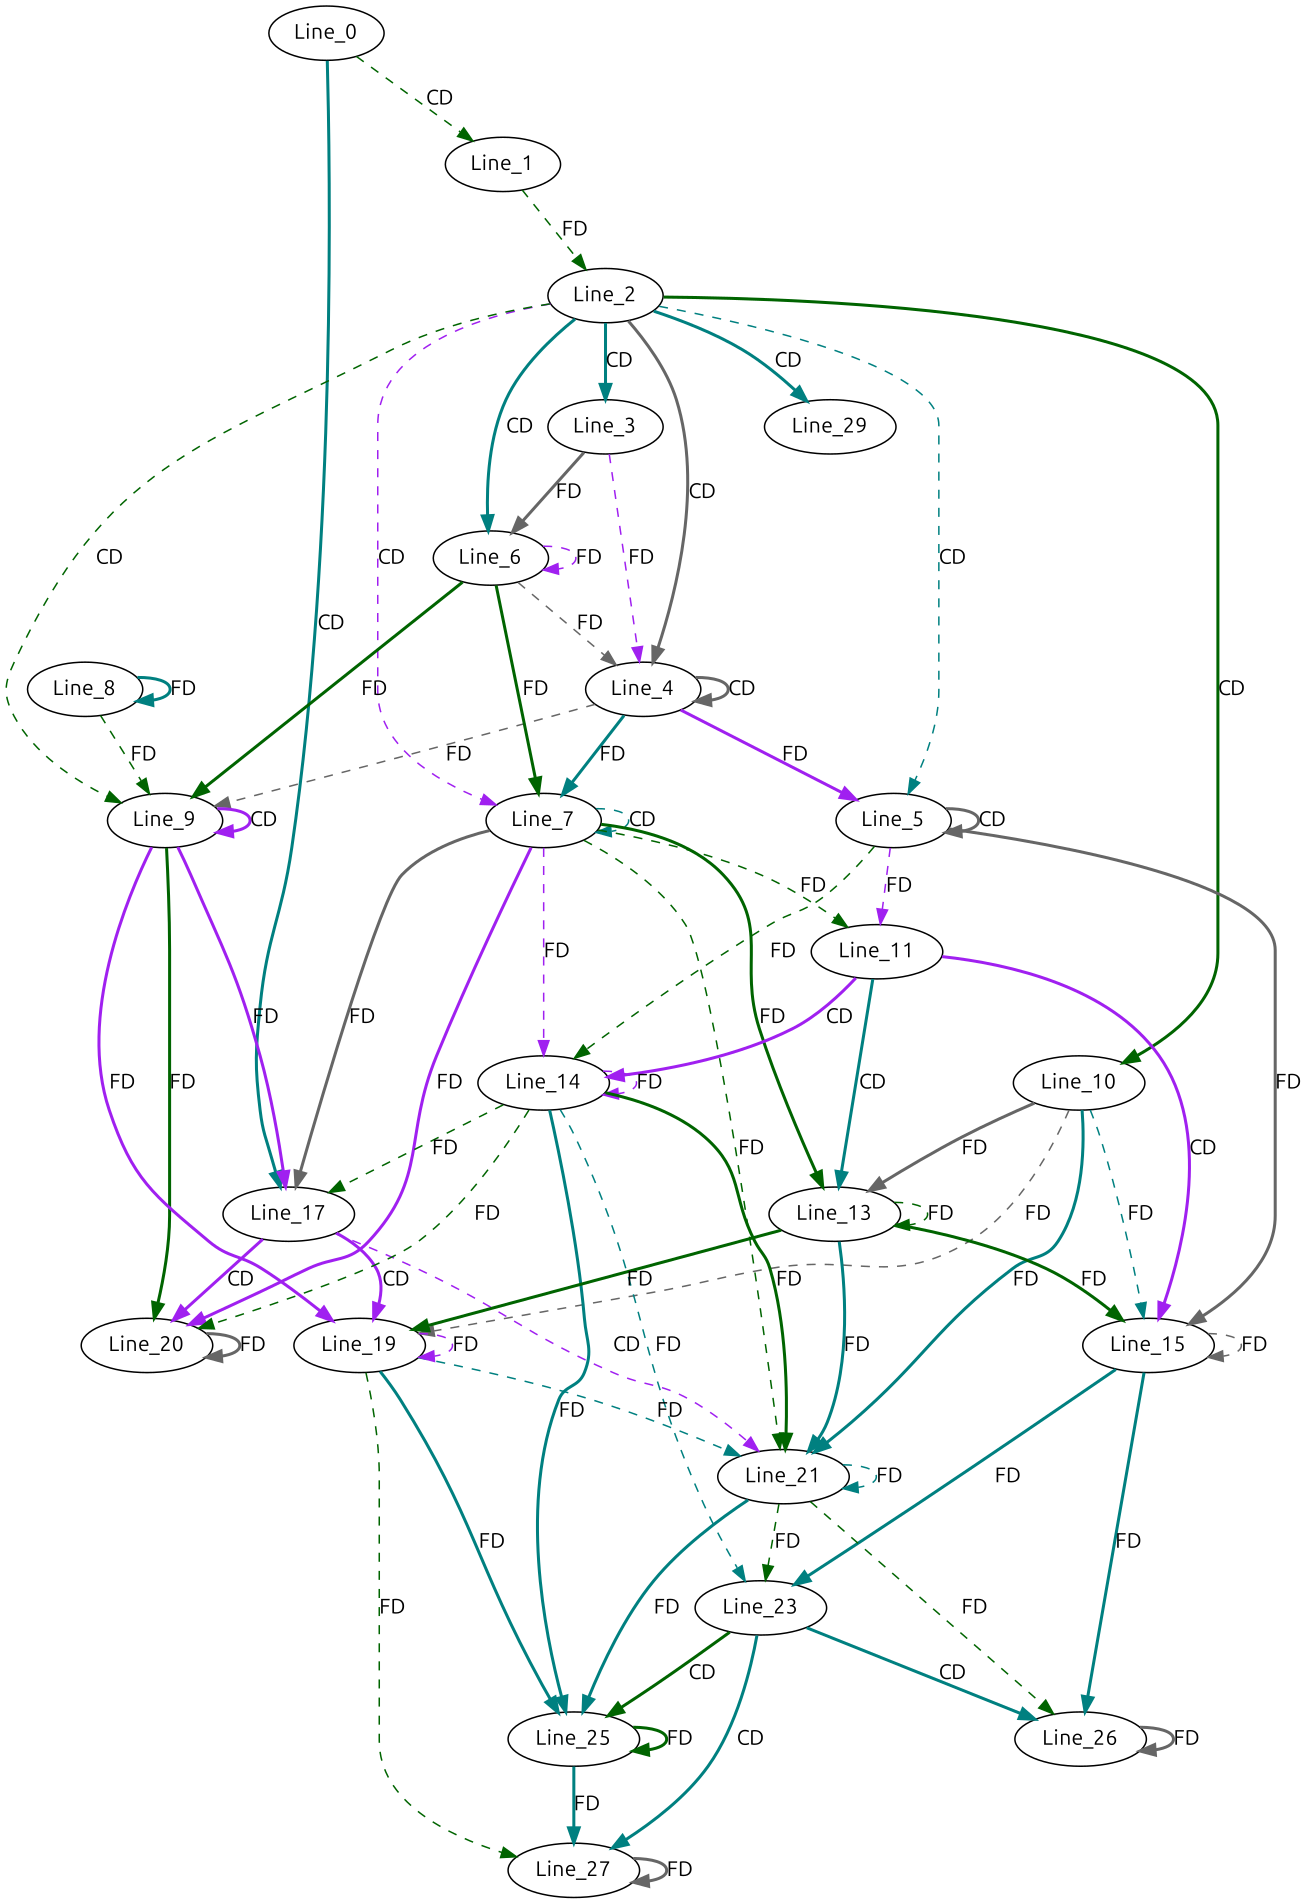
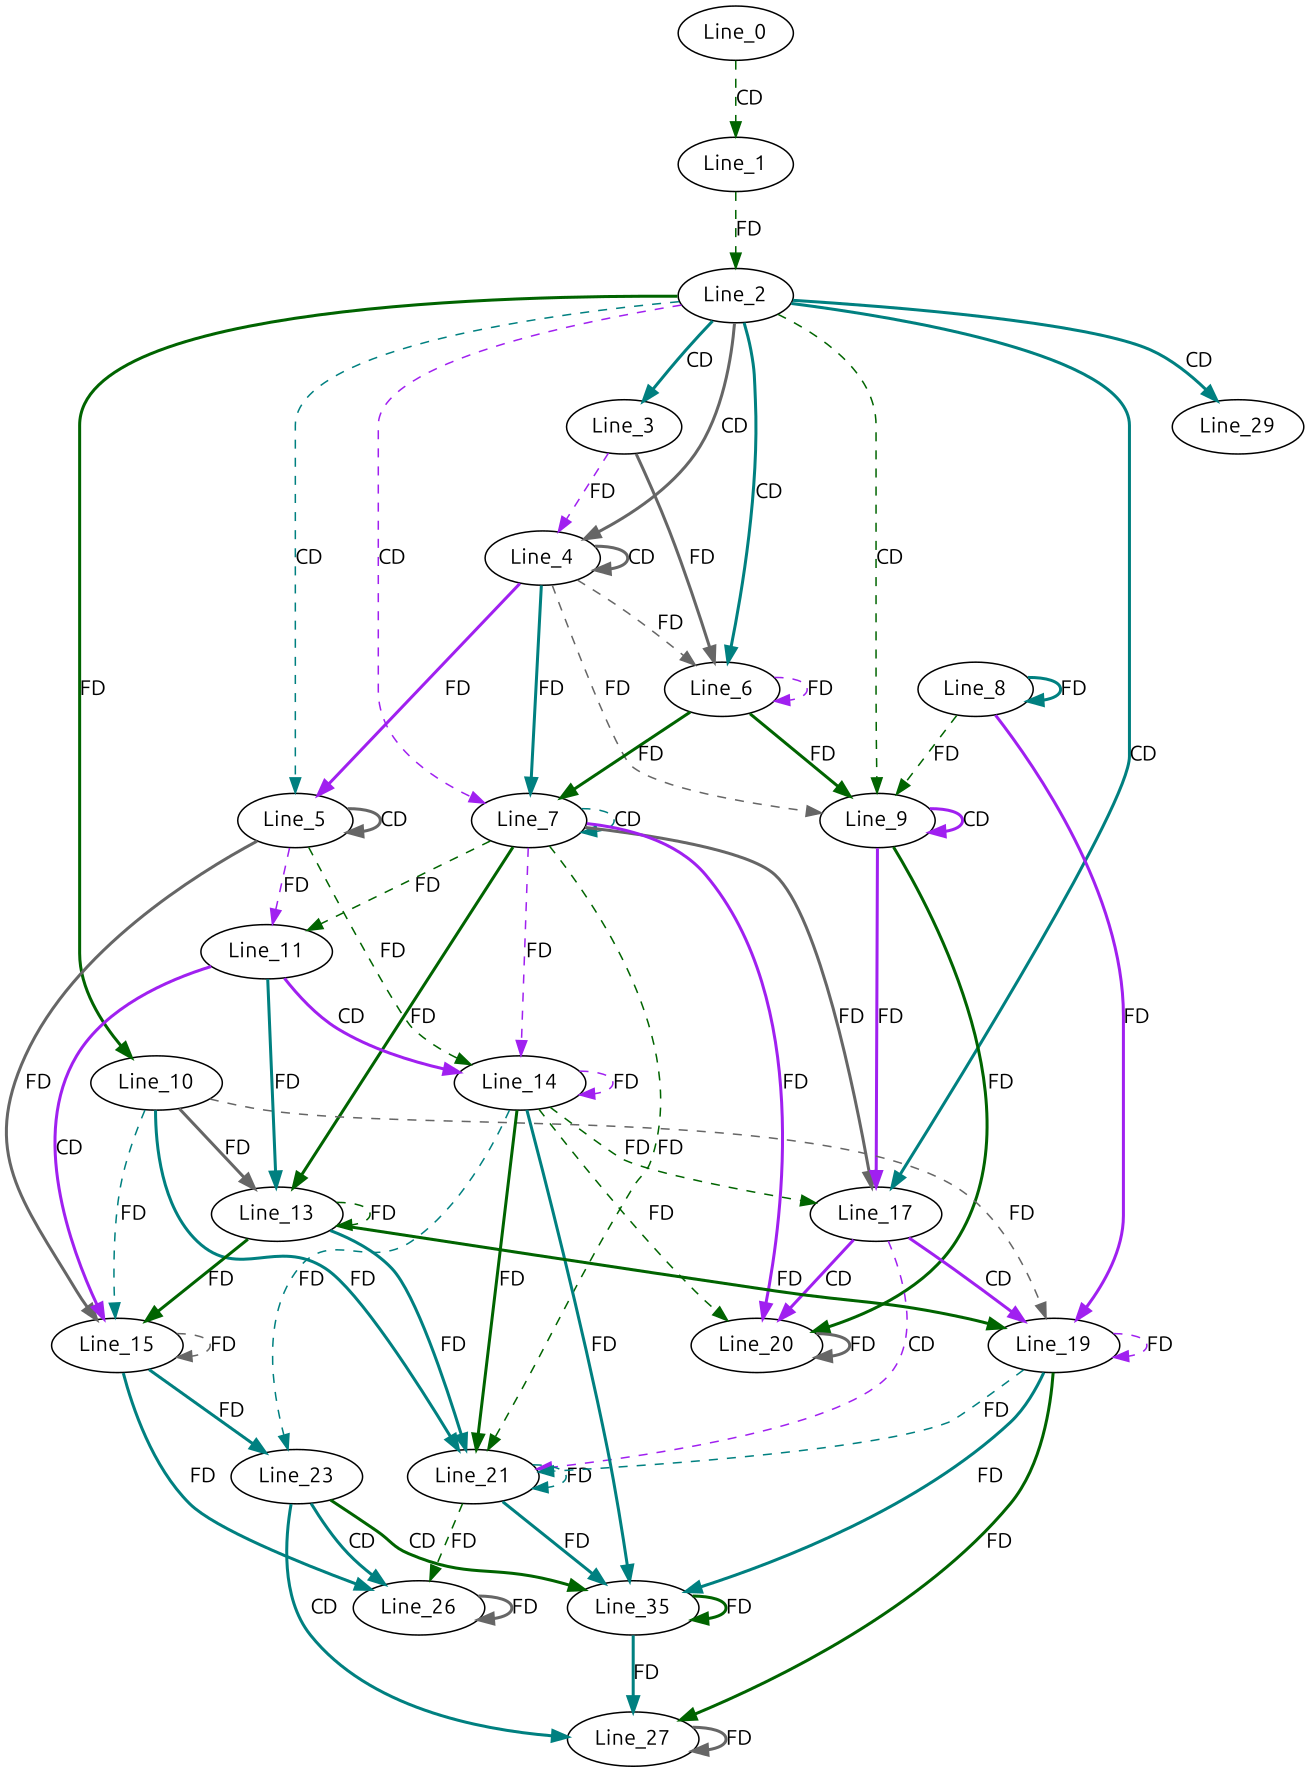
(561, 619) -> (632, 616)
(316, 620) -> (1129, 643)
(1232, 689) -> (93, 689)
(873, 1083) -> (288, 1083)
(114, 1123) -> (1122, 1000)
(774, 1535) -> none
(379, 1645) -> (922, 1586)
(574, 1739) -> (633, 1608)
